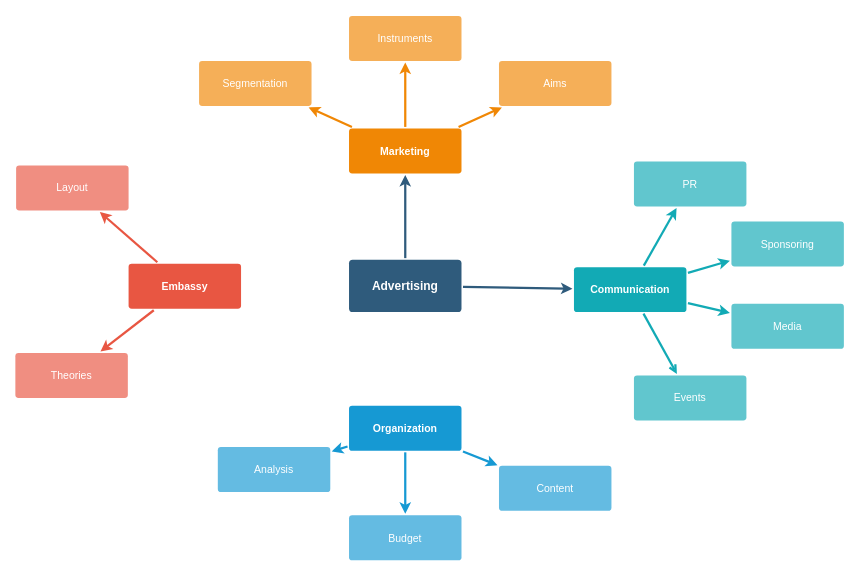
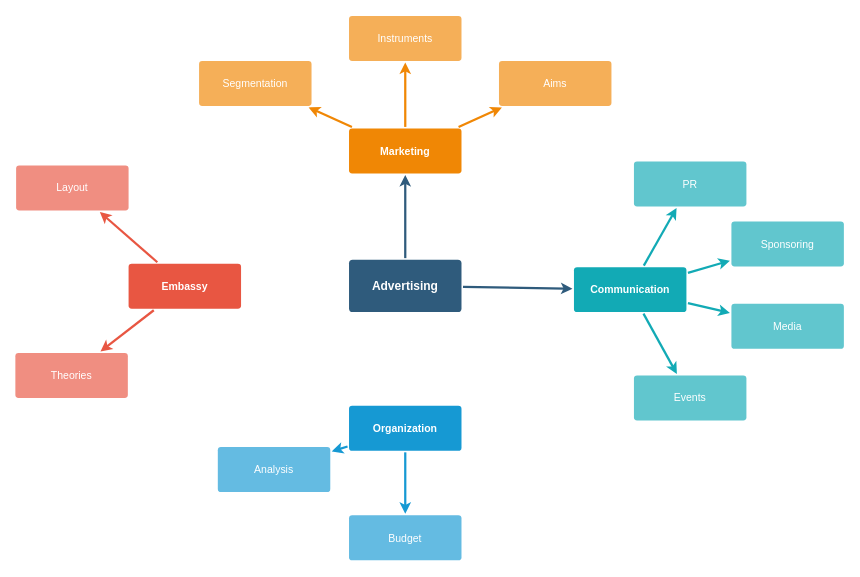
(672, 365) -> (672, 365)
(476, 457) -> none
(555, 488) -> none
